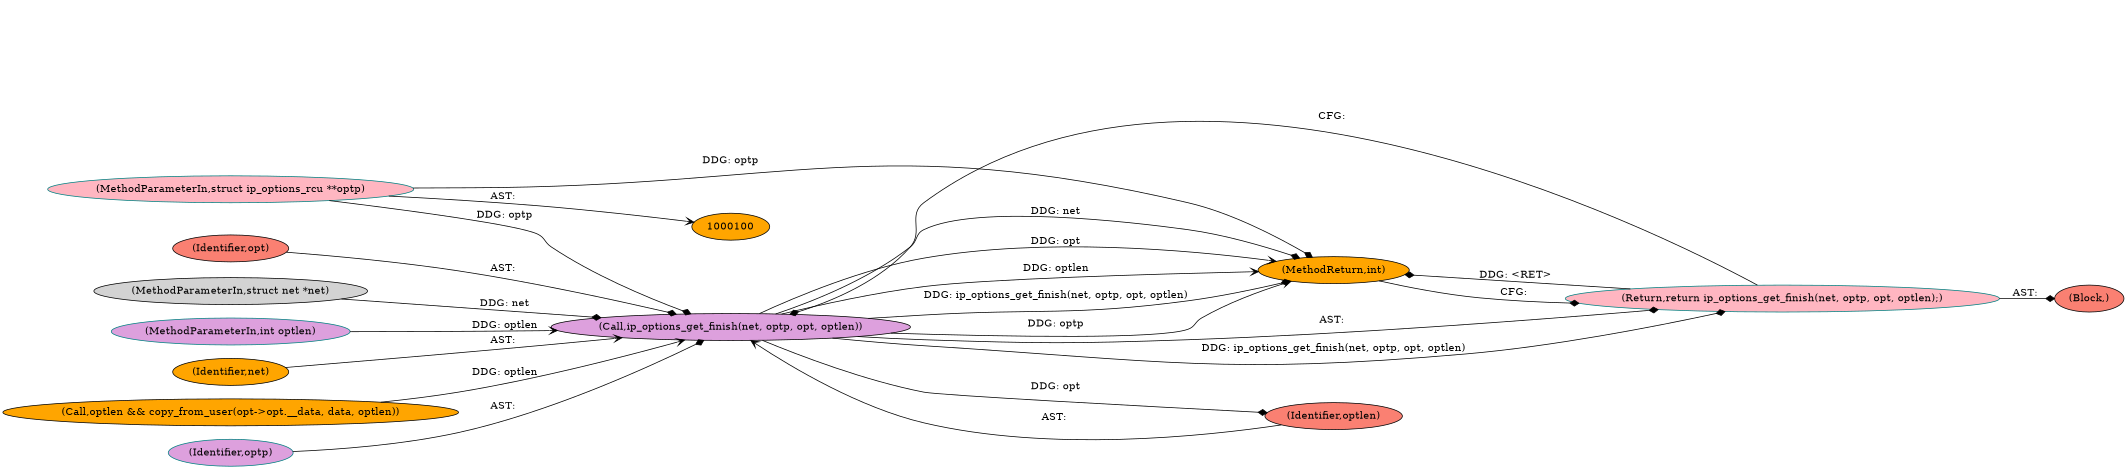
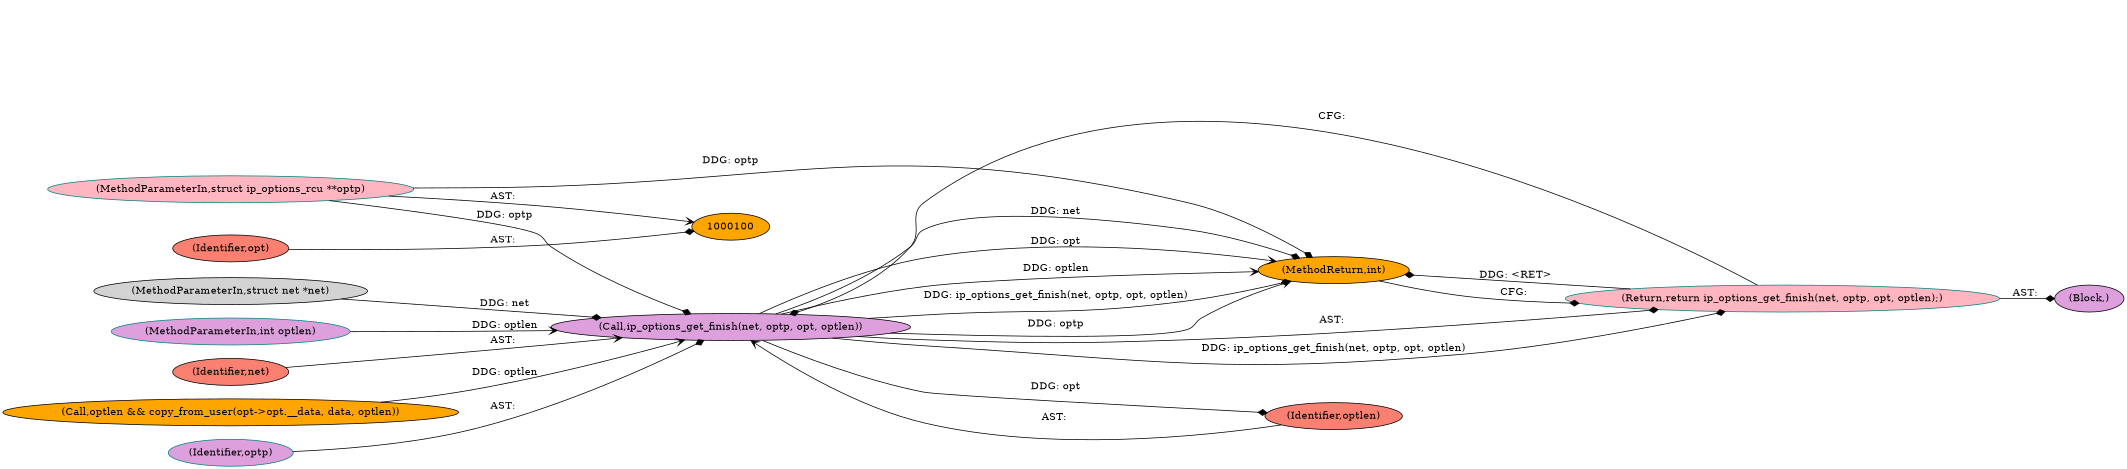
(478, 274) -> (487, 248)
(2089, 299) -> (2089, 299)
(231, 372) -> (231, 372)
